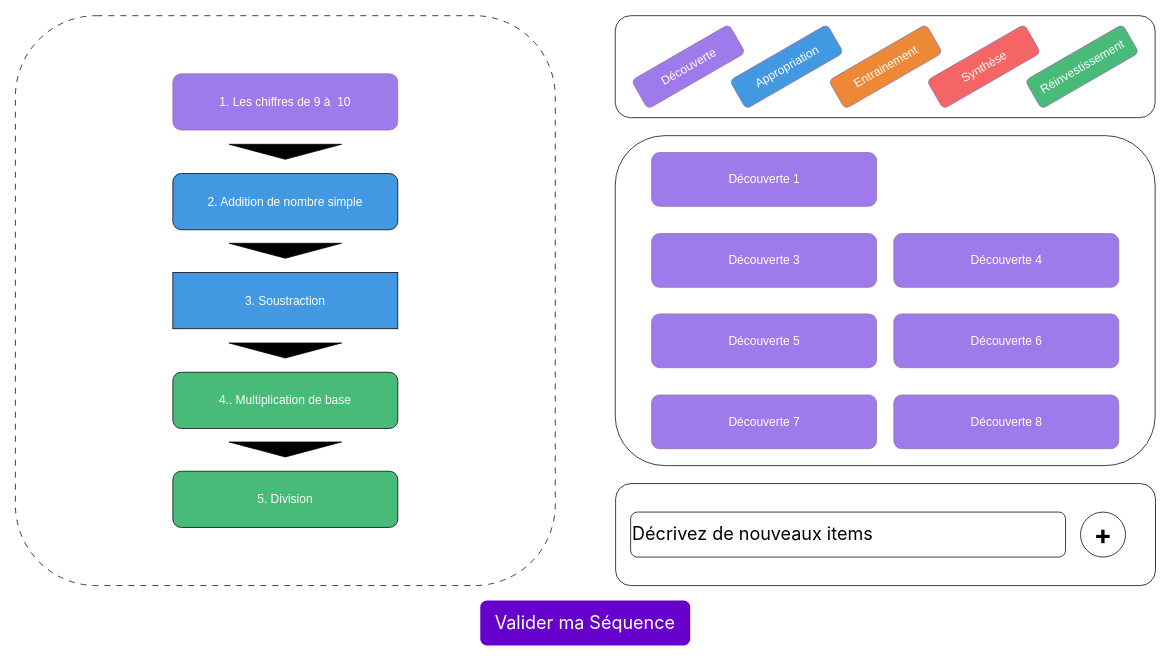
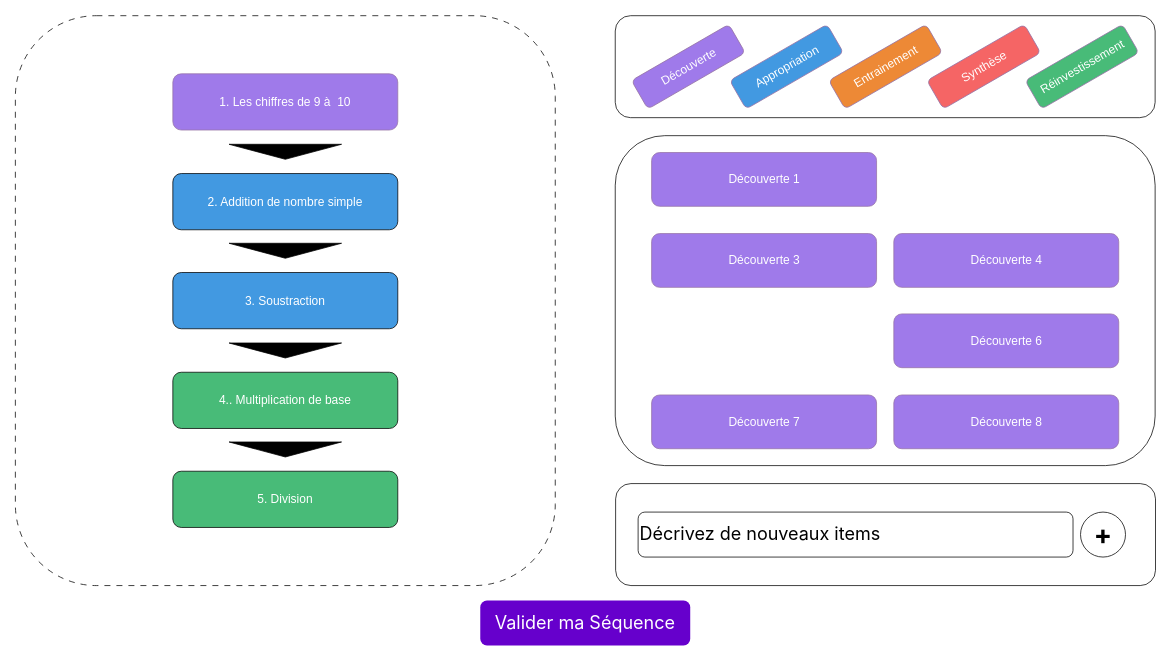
(285, 300) -> (285, 300)
(764, 341) -> none
(848, 534) -> (856, 534)
